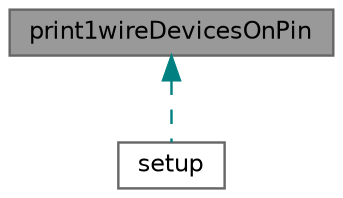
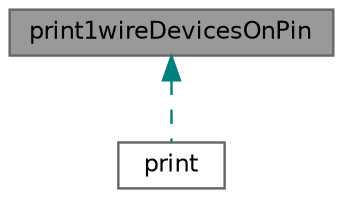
(171, 165) -> (171, 165)
